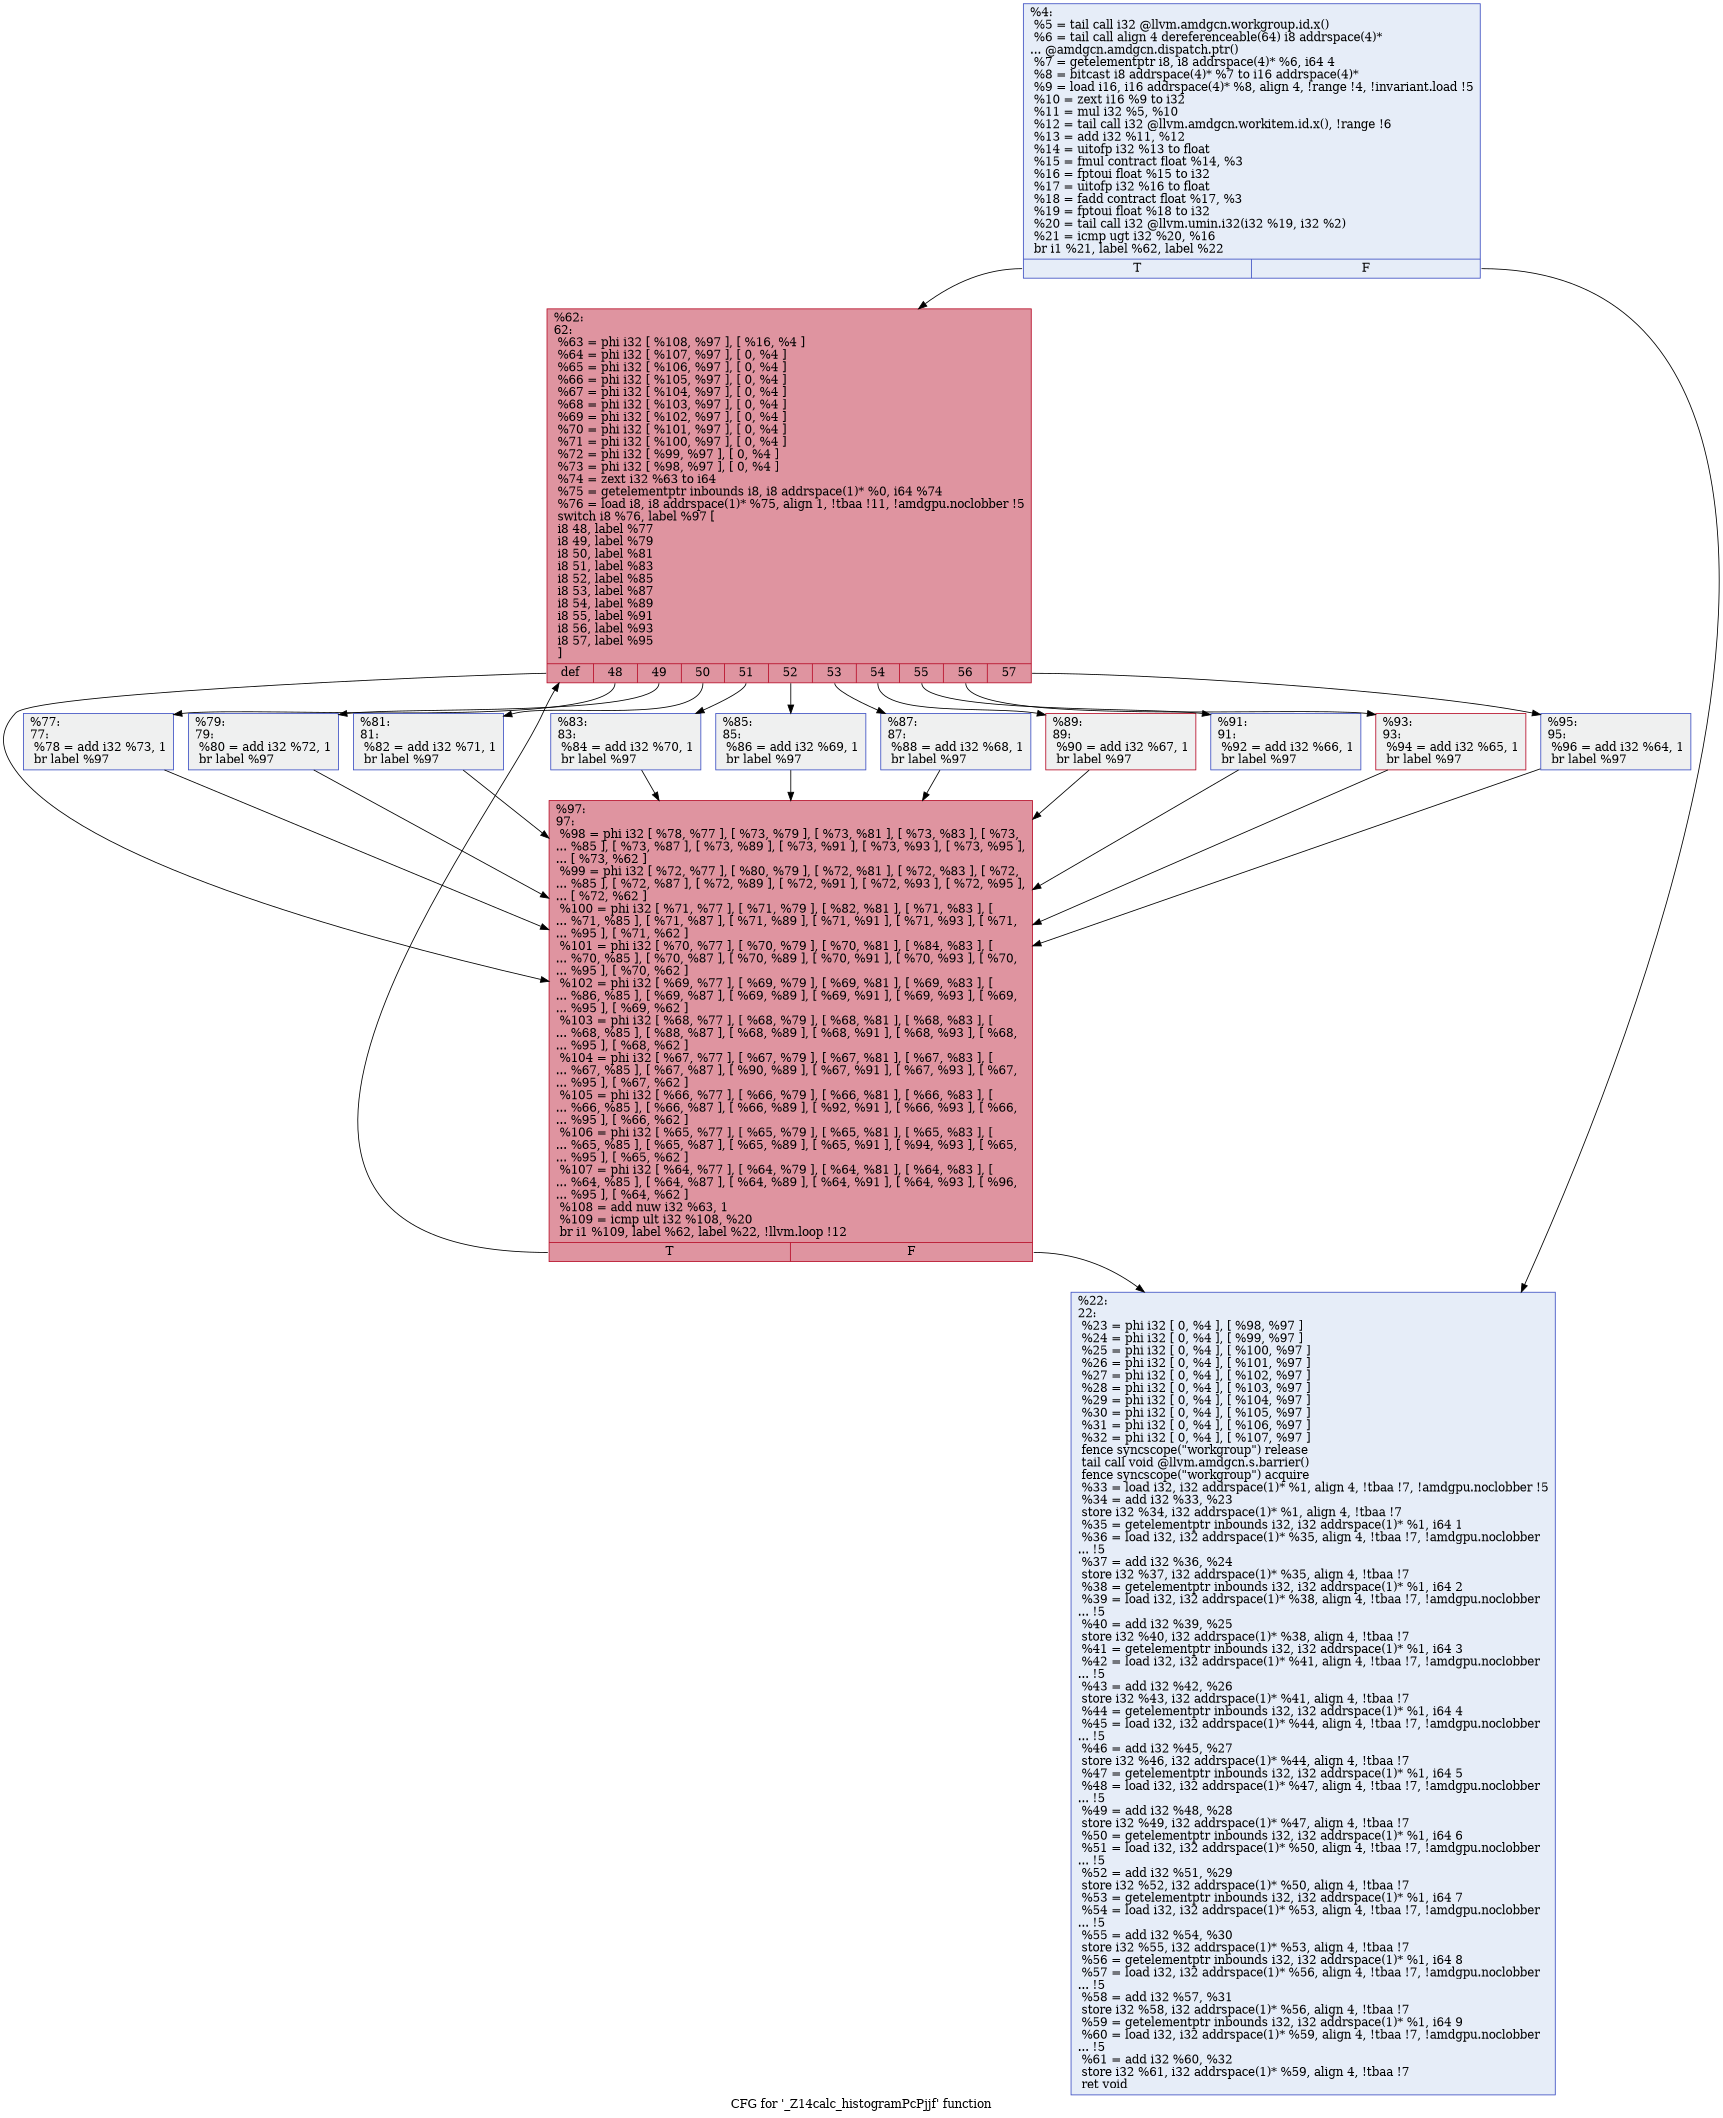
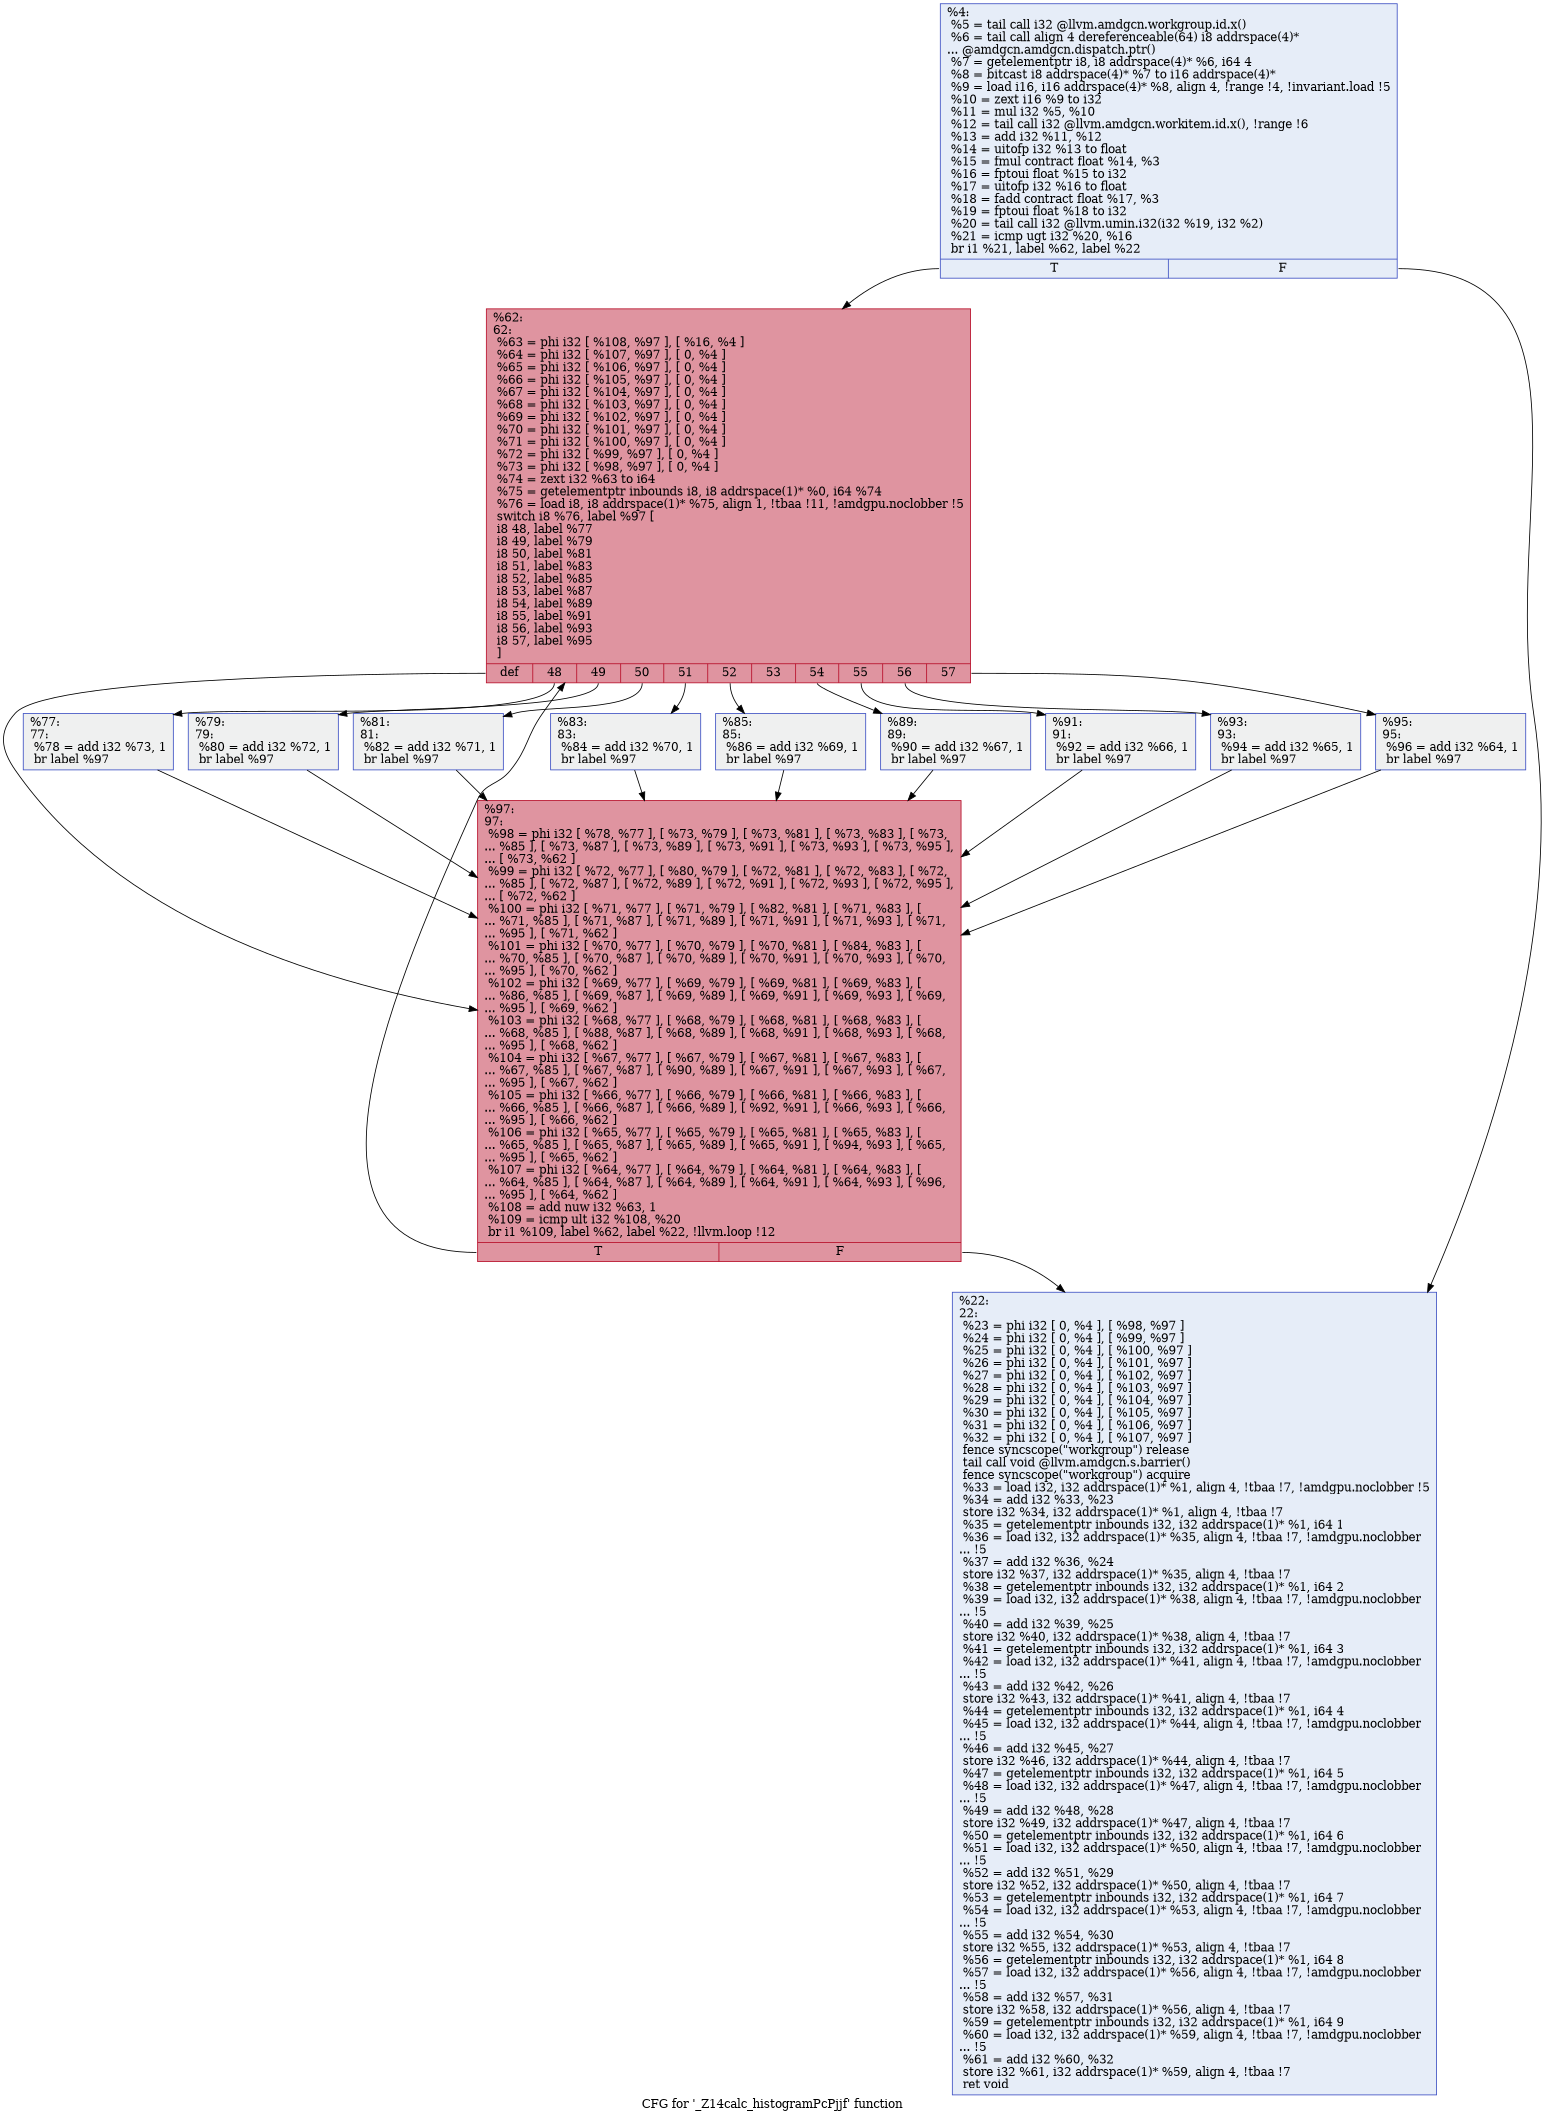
(956, 742) -> none
(1121, 742) -> (956, 742)
(1451, 742) -> (1286, 742)
